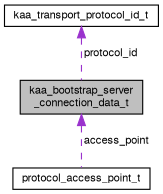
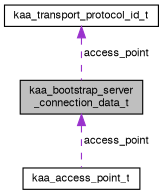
(110, 53) -> (116, 53)
(81, 179) -> (81, 179)
